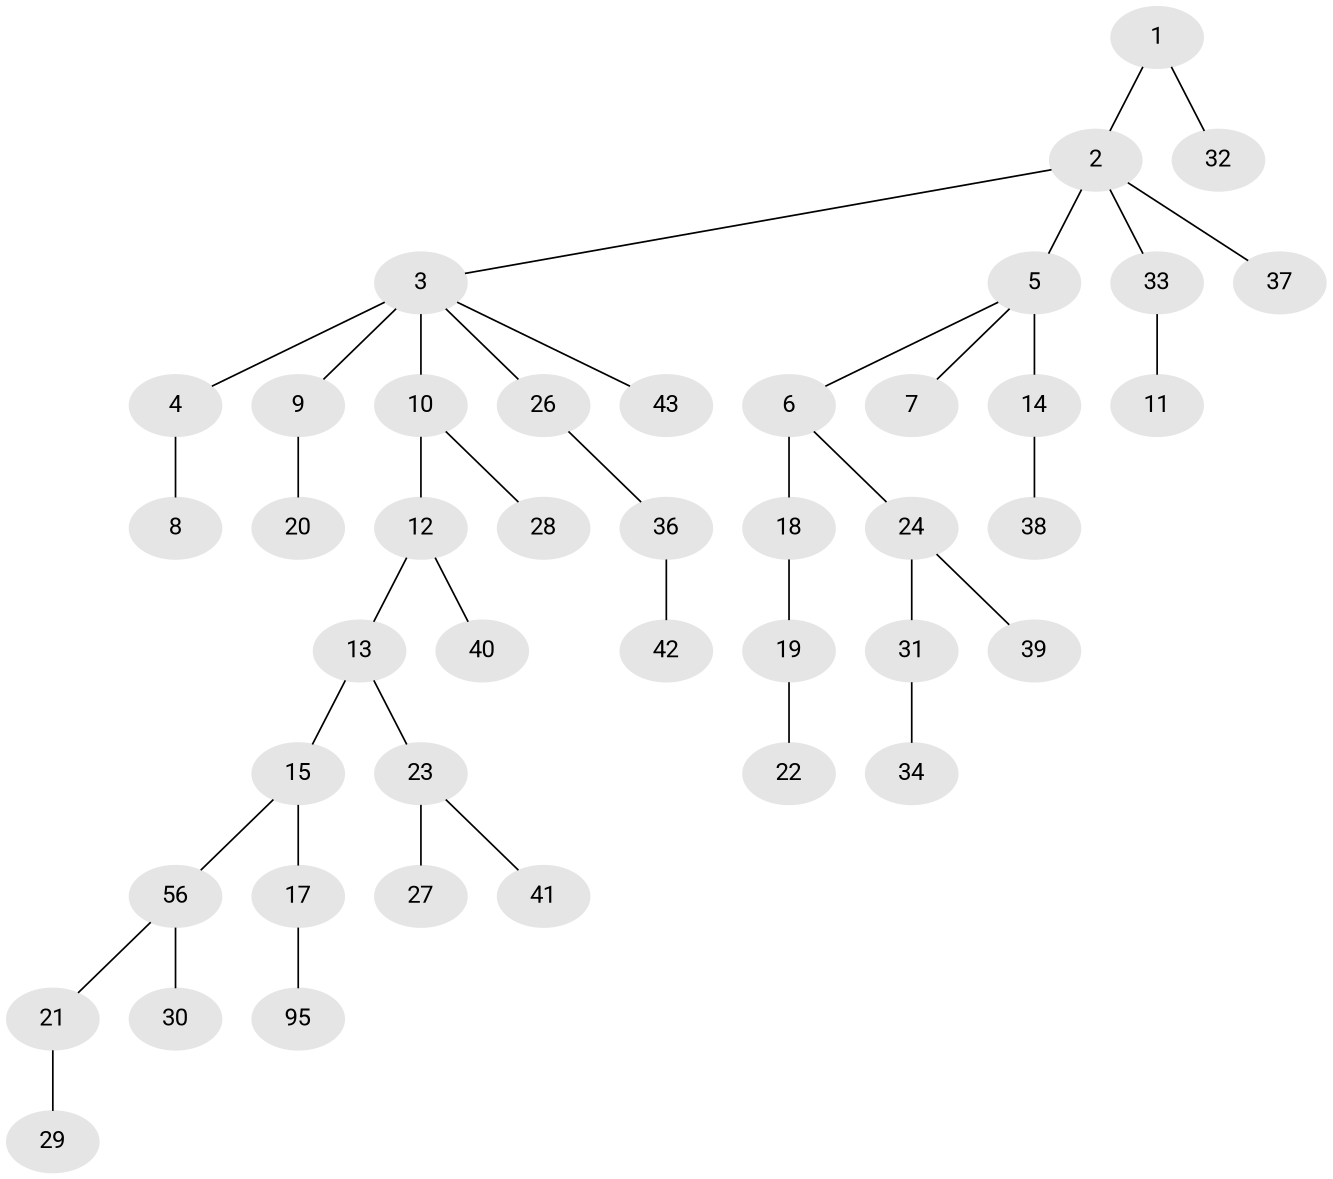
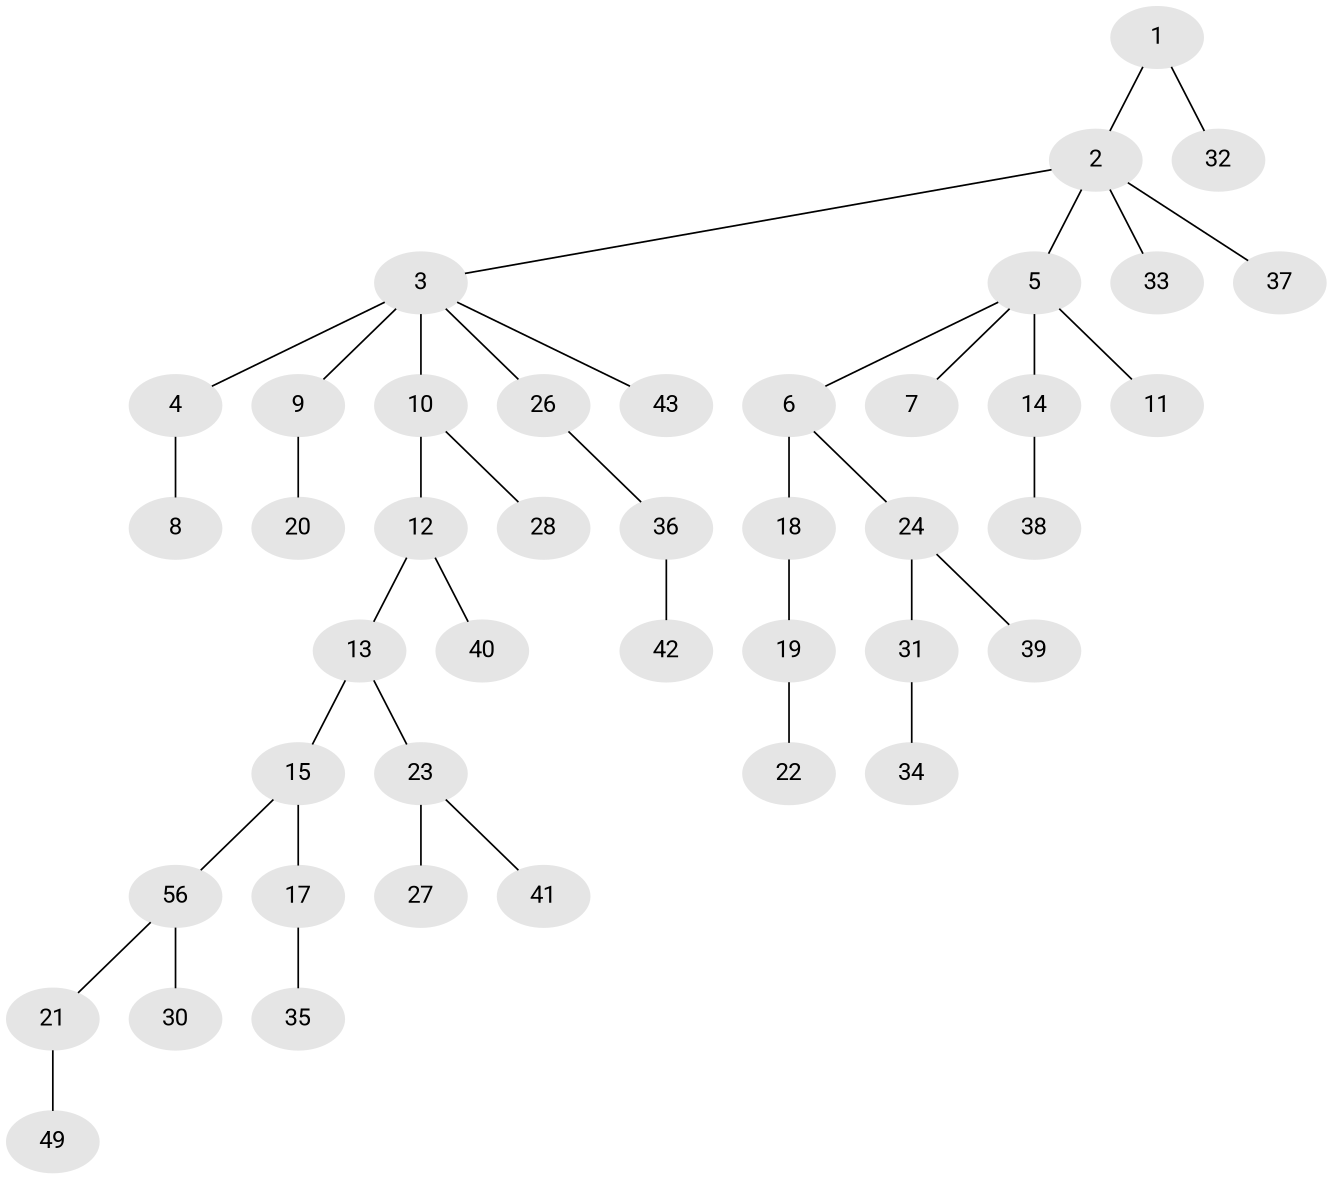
(1157, 344) -> (1096, 344)
(298, 1019) -> (298, 1019)
(53, 1142) -> (53, 1142)
